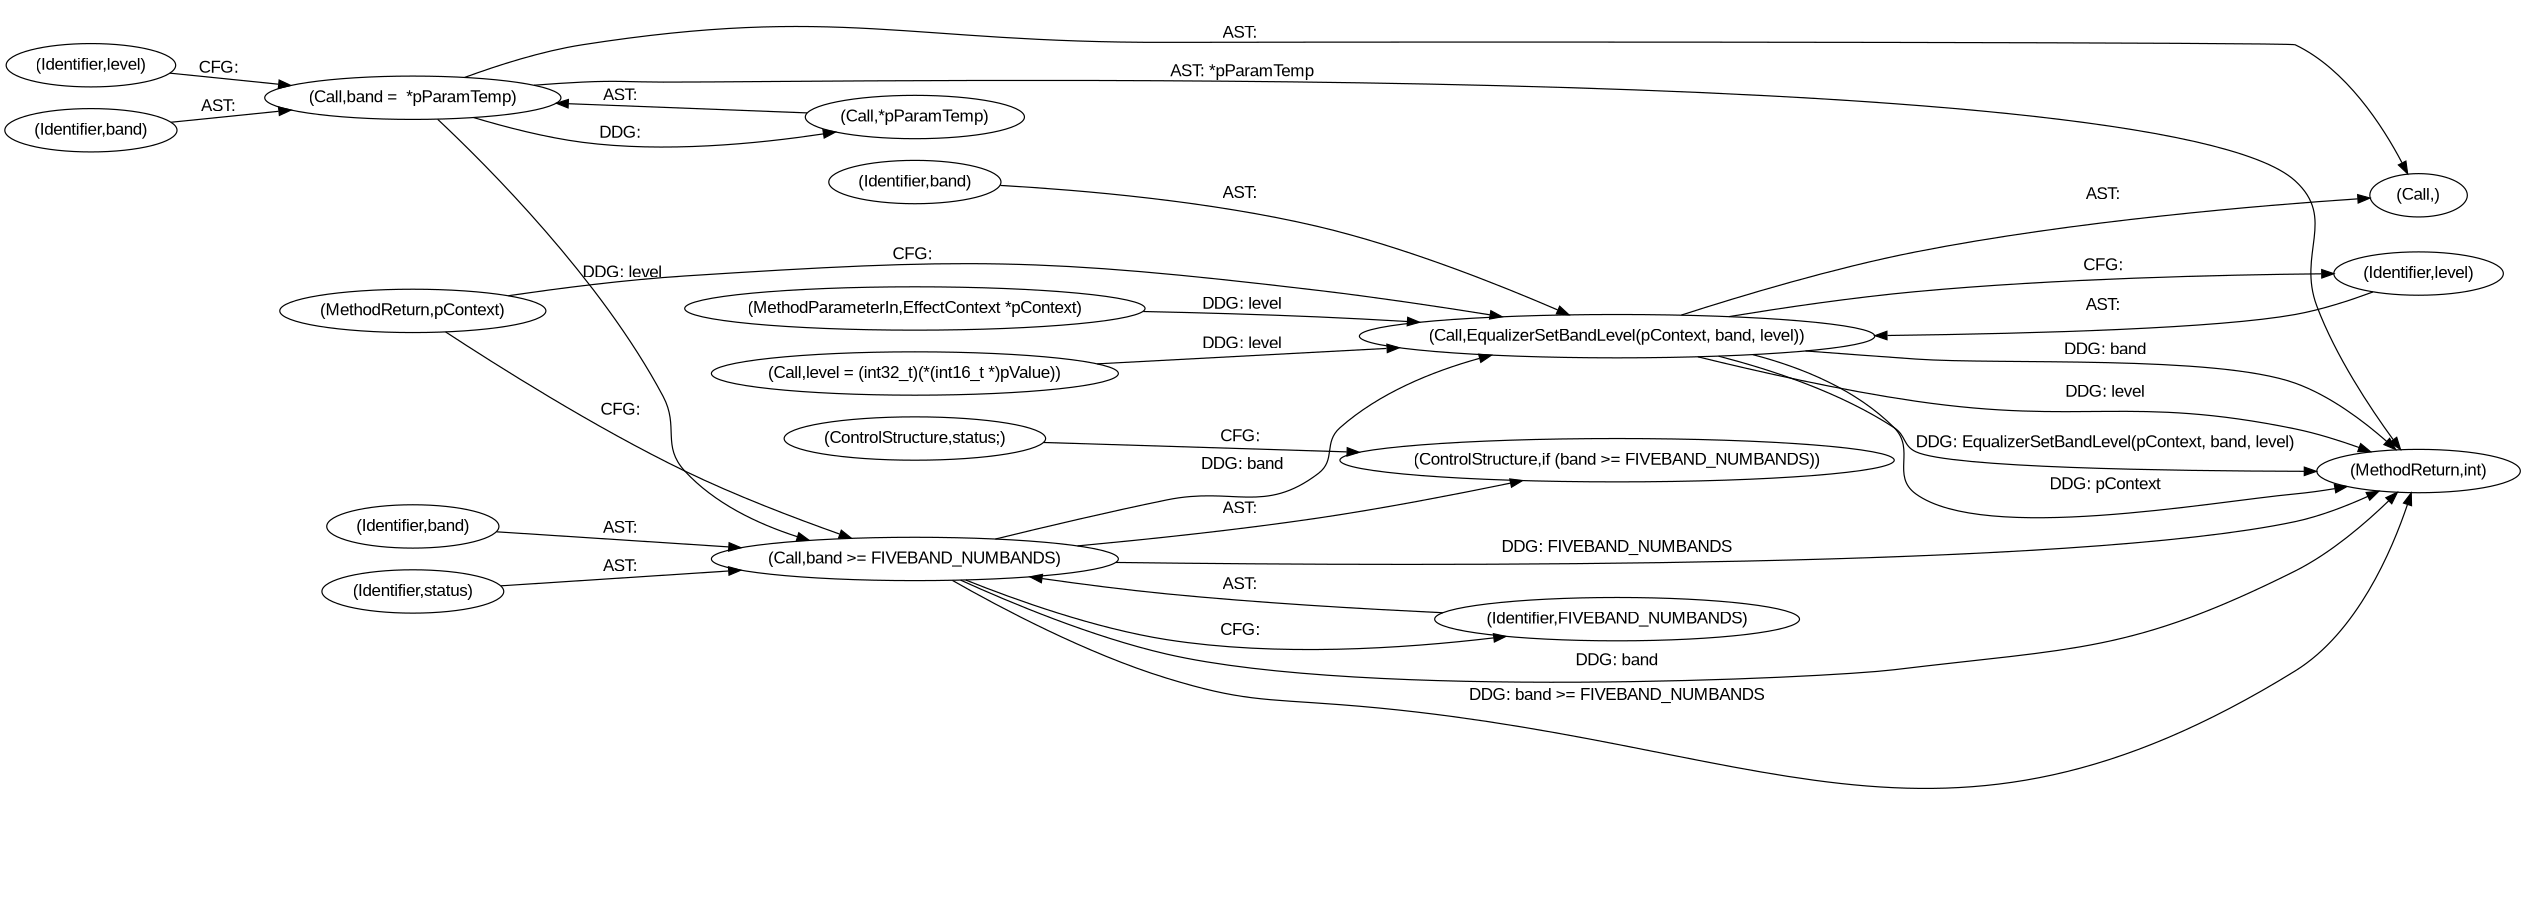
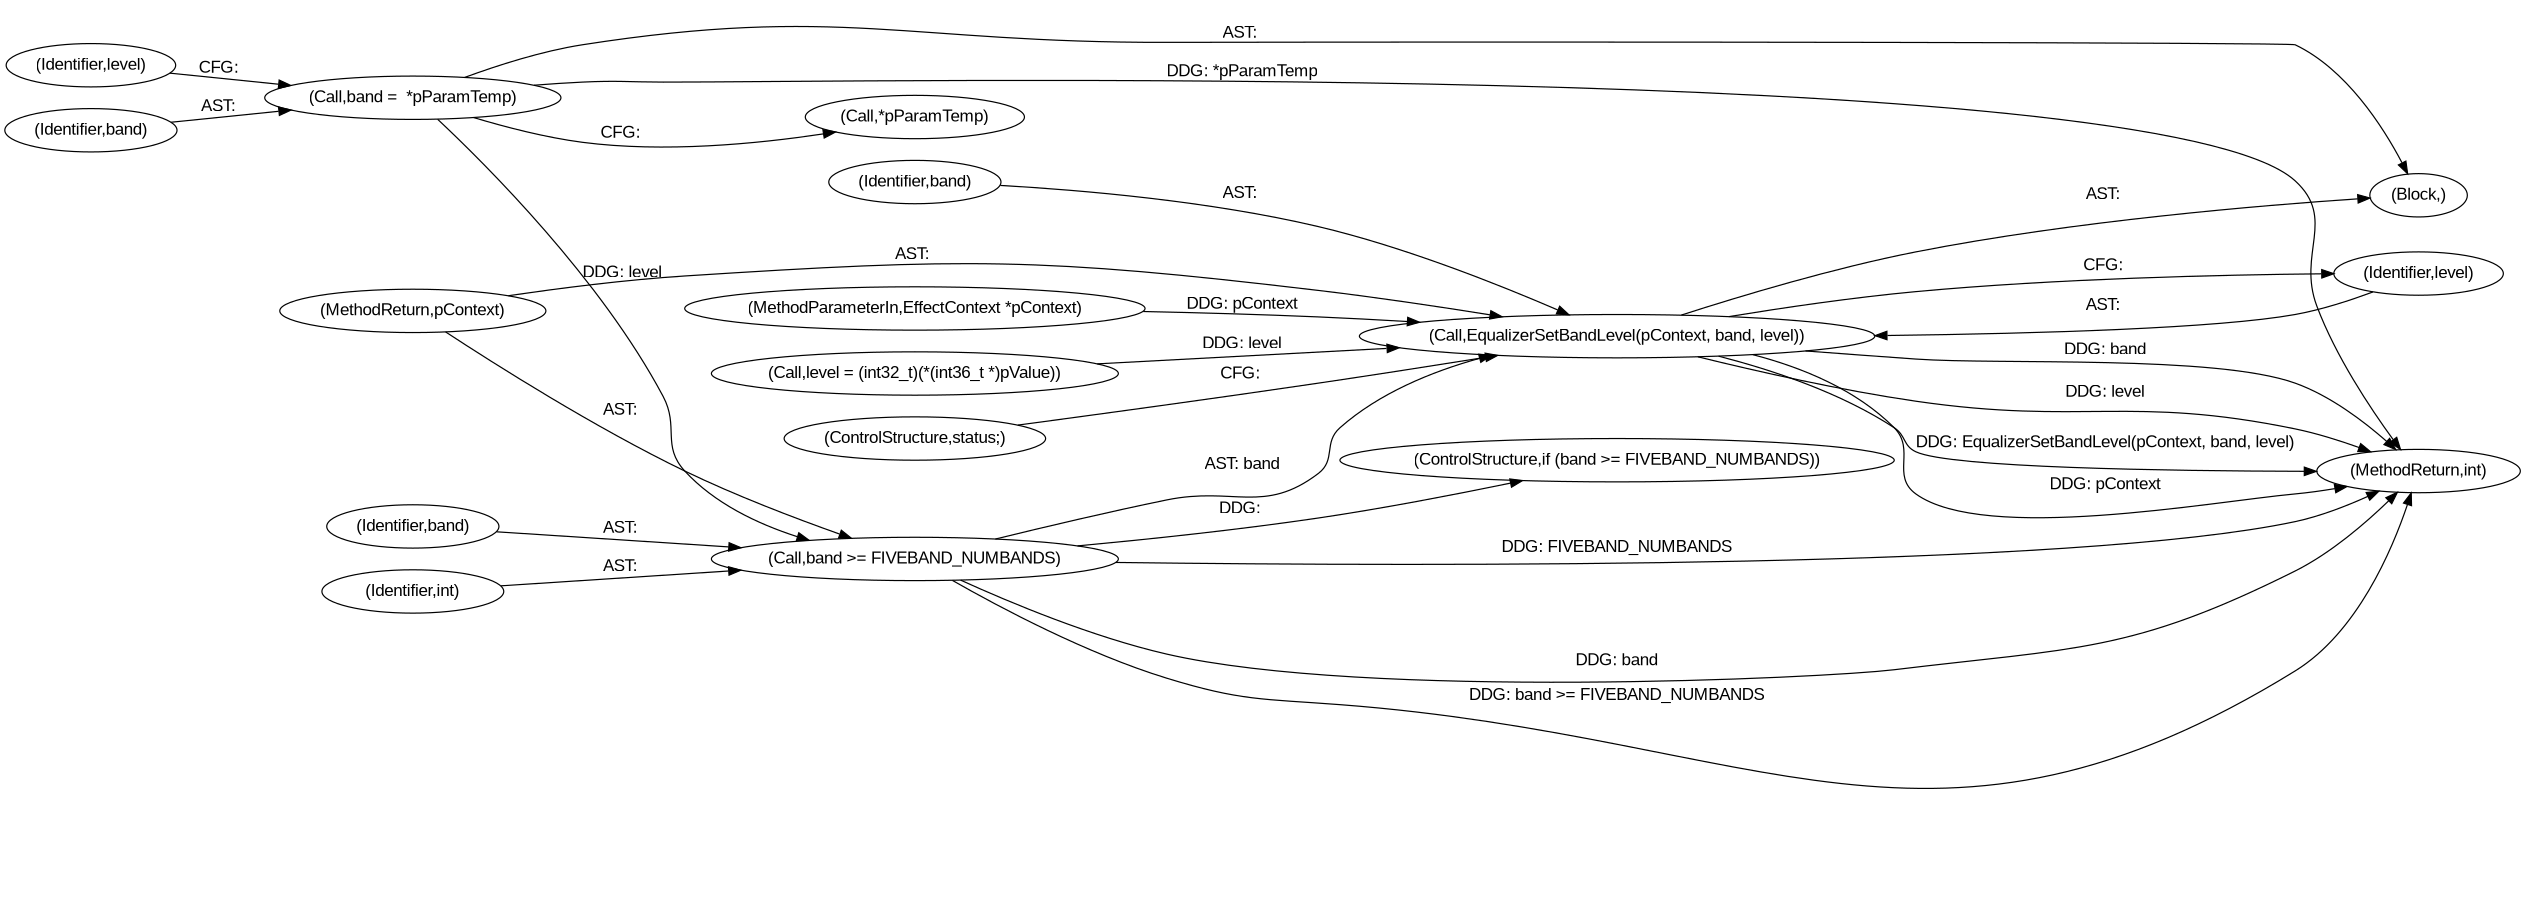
(1242, 72) -> (1242, 72)
(688, 108) -> none
(623, 133) -> (623, 133)
(2419, 195) -> (2419, 195)
(915, 255) -> (915, 255)
(1242, 304) -> (1242, 304)
(915, 374) -> (915, 374)
(623, 410) -> (623, 410)
(1195, 447) -> (1252, 393)
(1242, 464) -> (1242, 464)
(1242, 509) -> (1242, 509)
(413, 591) -> (413, 591)
(1617, 619) -> none
